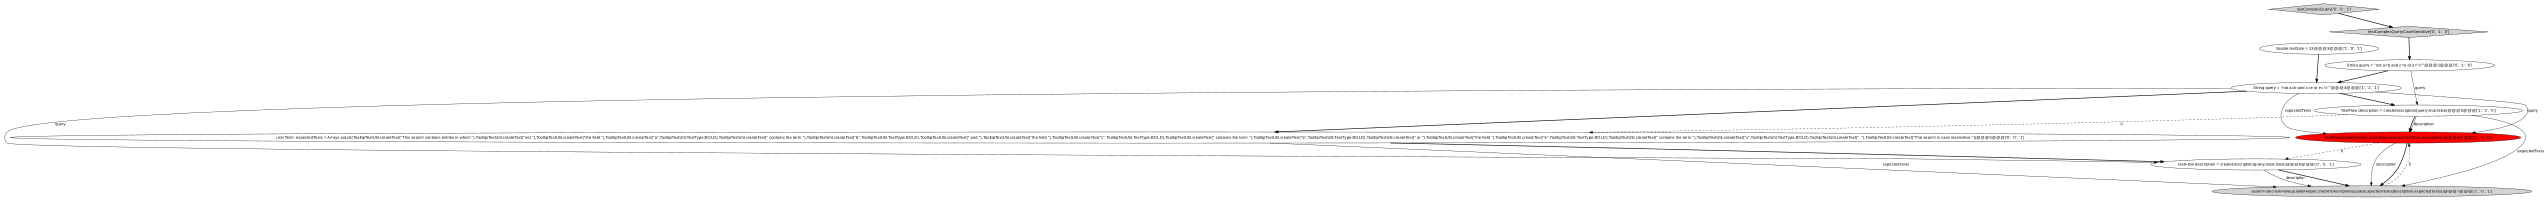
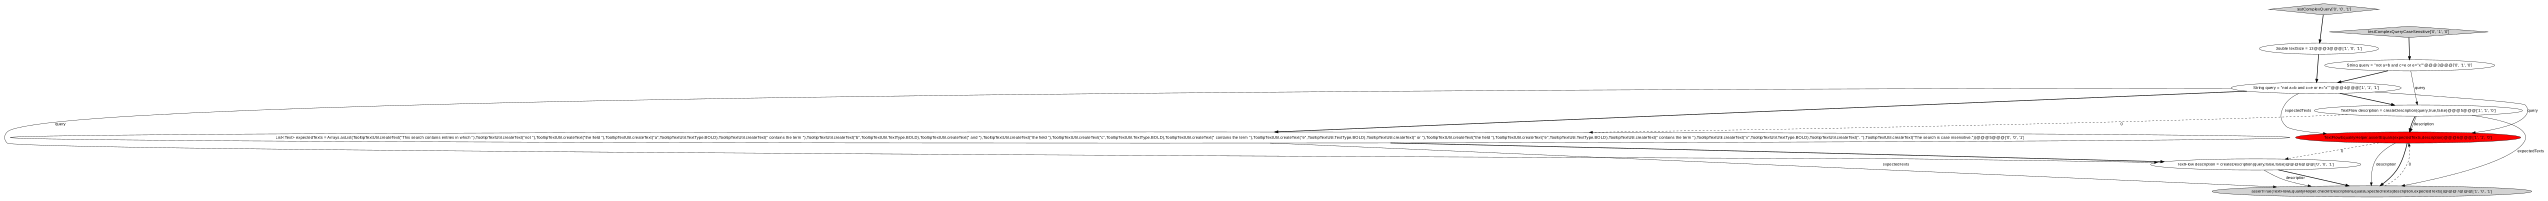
(2364, 20) -> (2322, 27)
